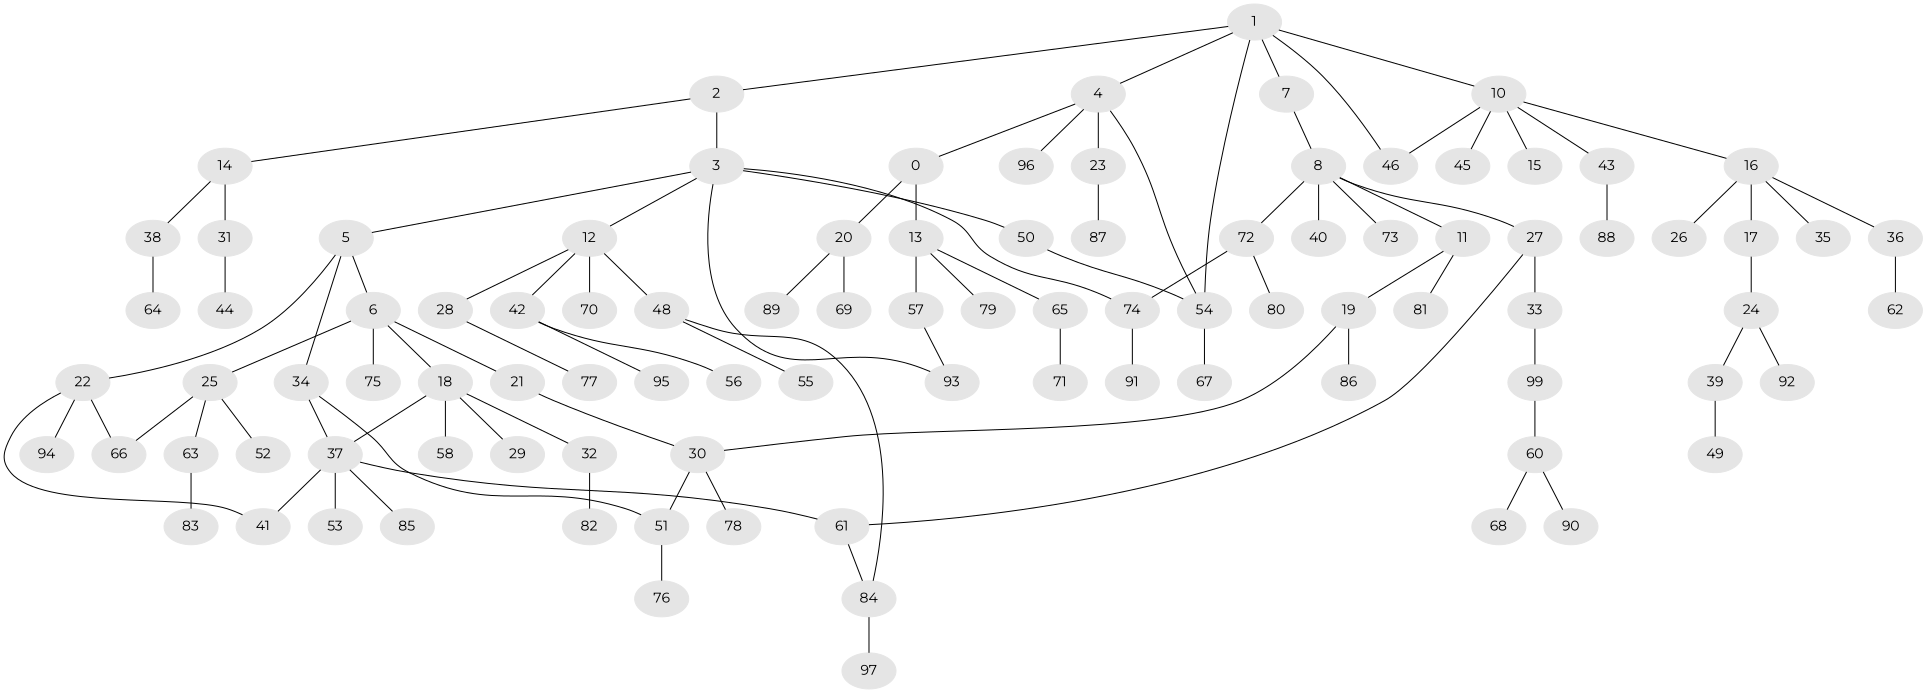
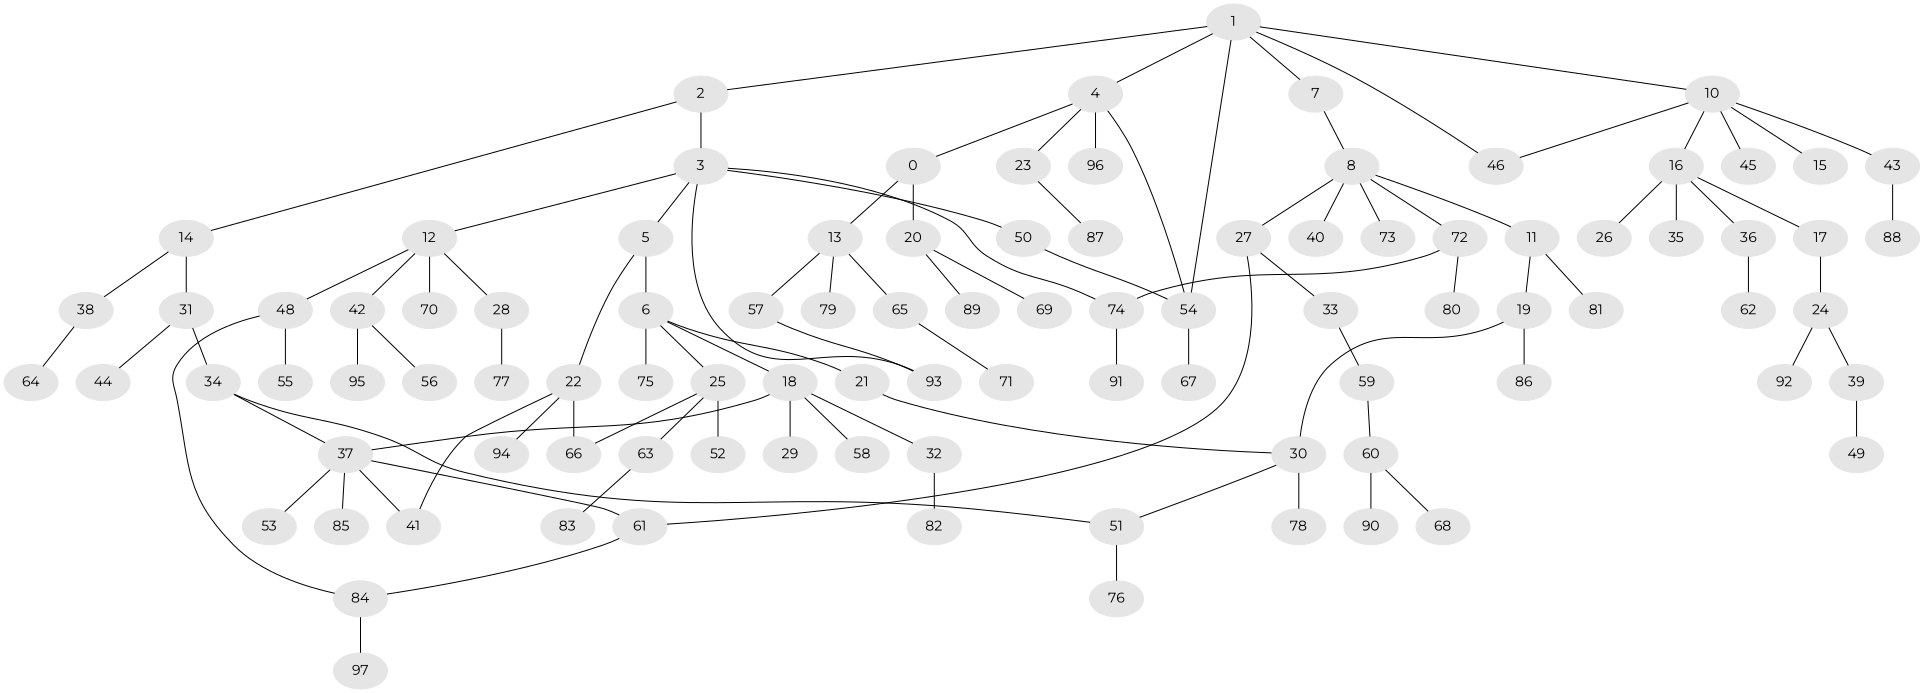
(324, 310) -> (201, 349)
(1535, 383) -> (1367, 383)
